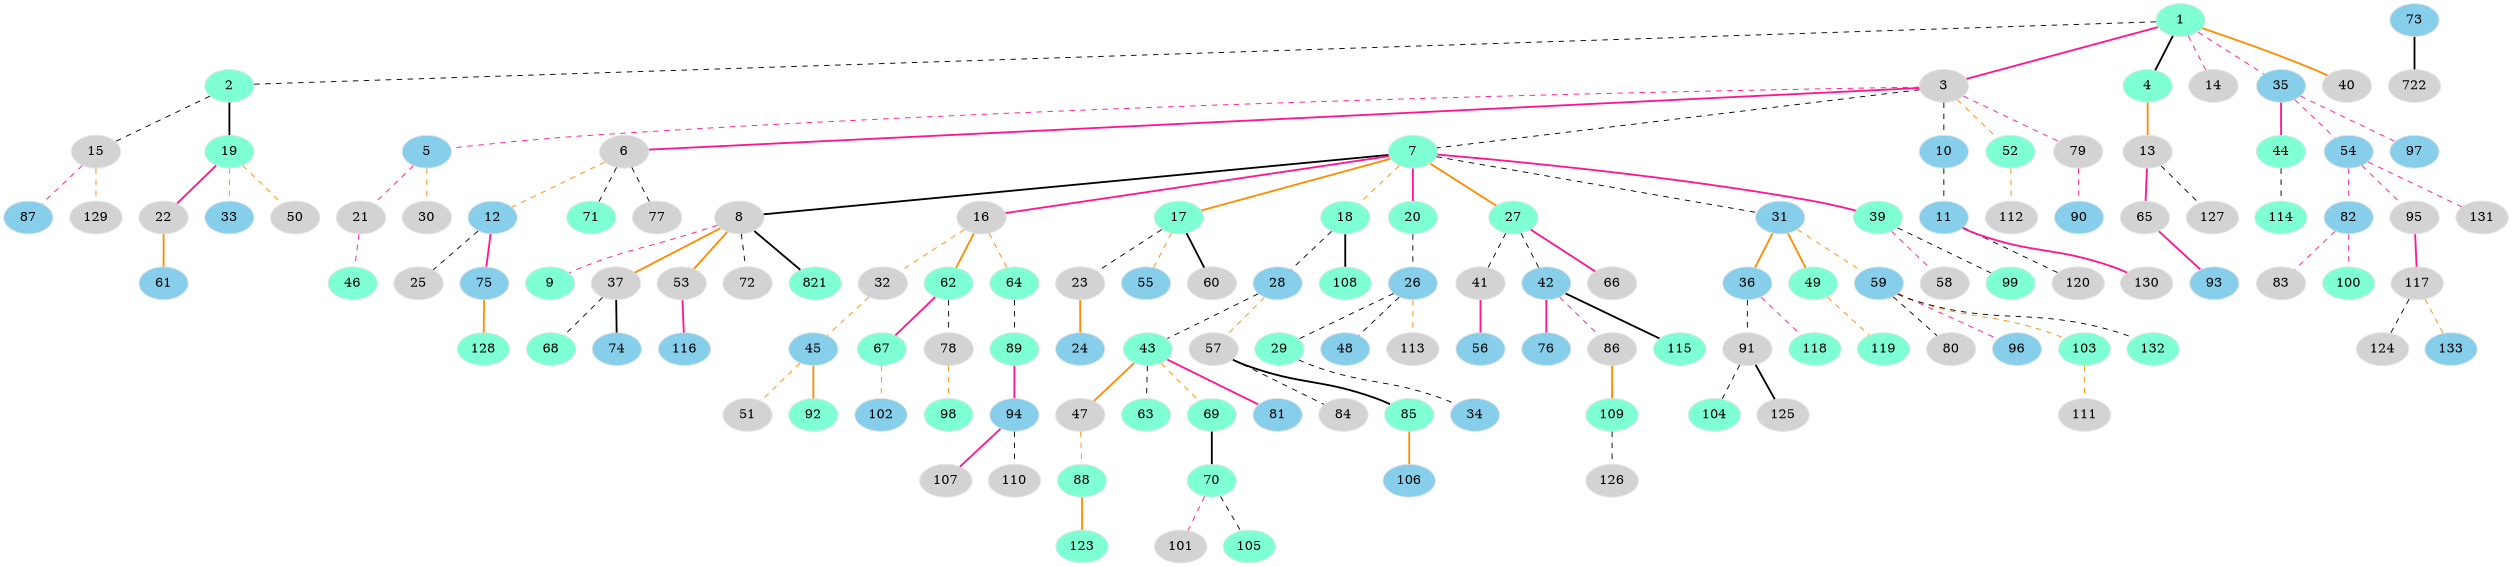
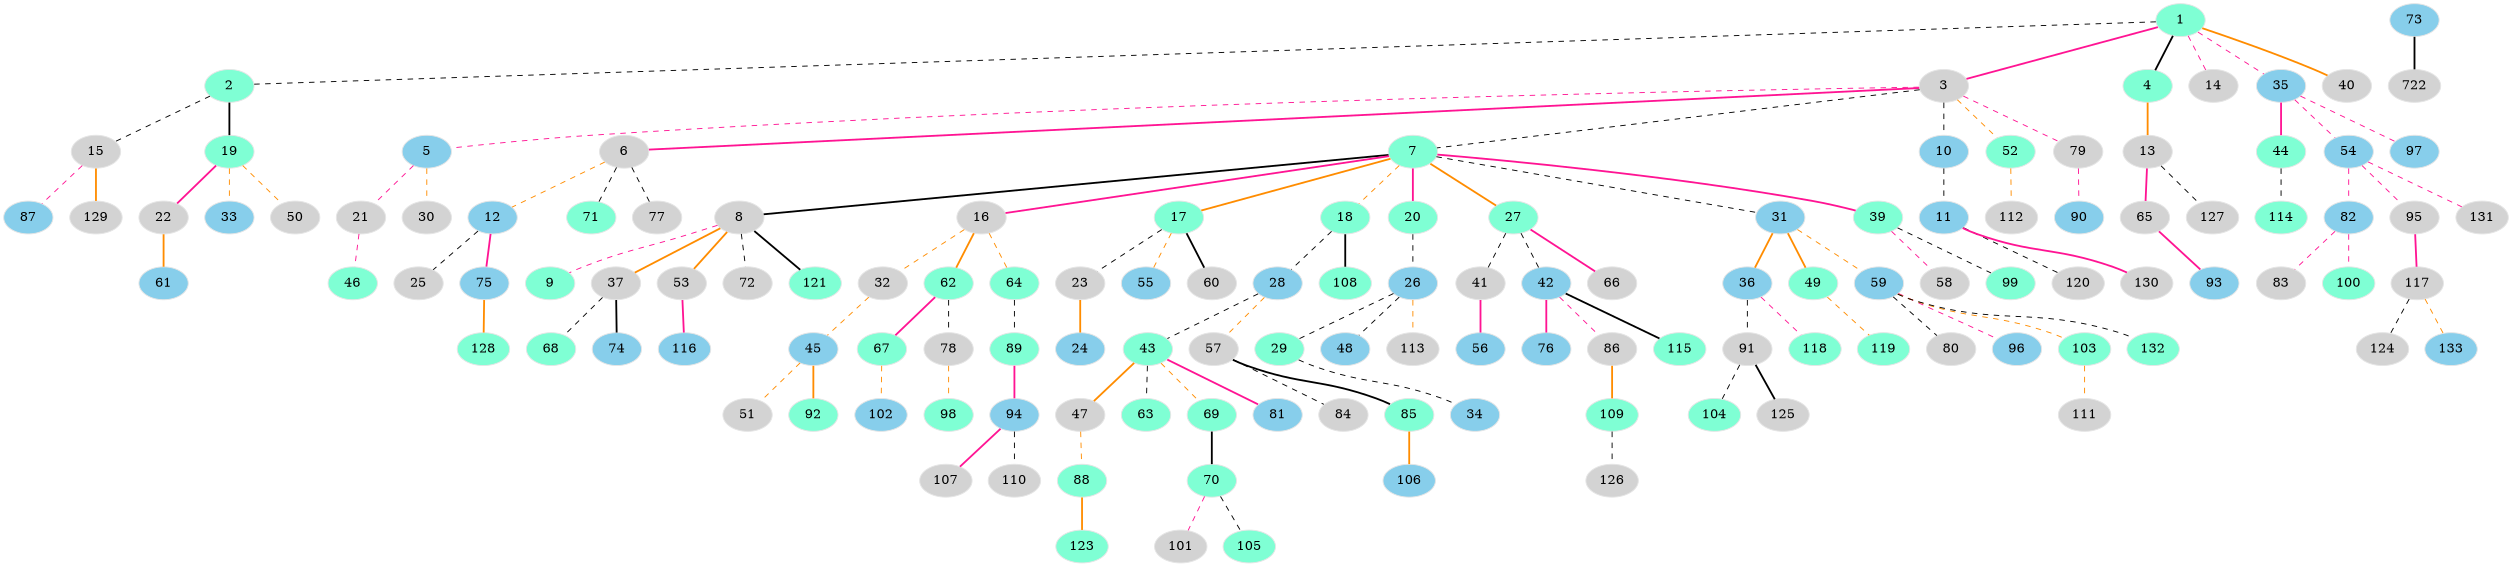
(96, 185) -> (96, 185)
(815, 283) -> (815, 283)
